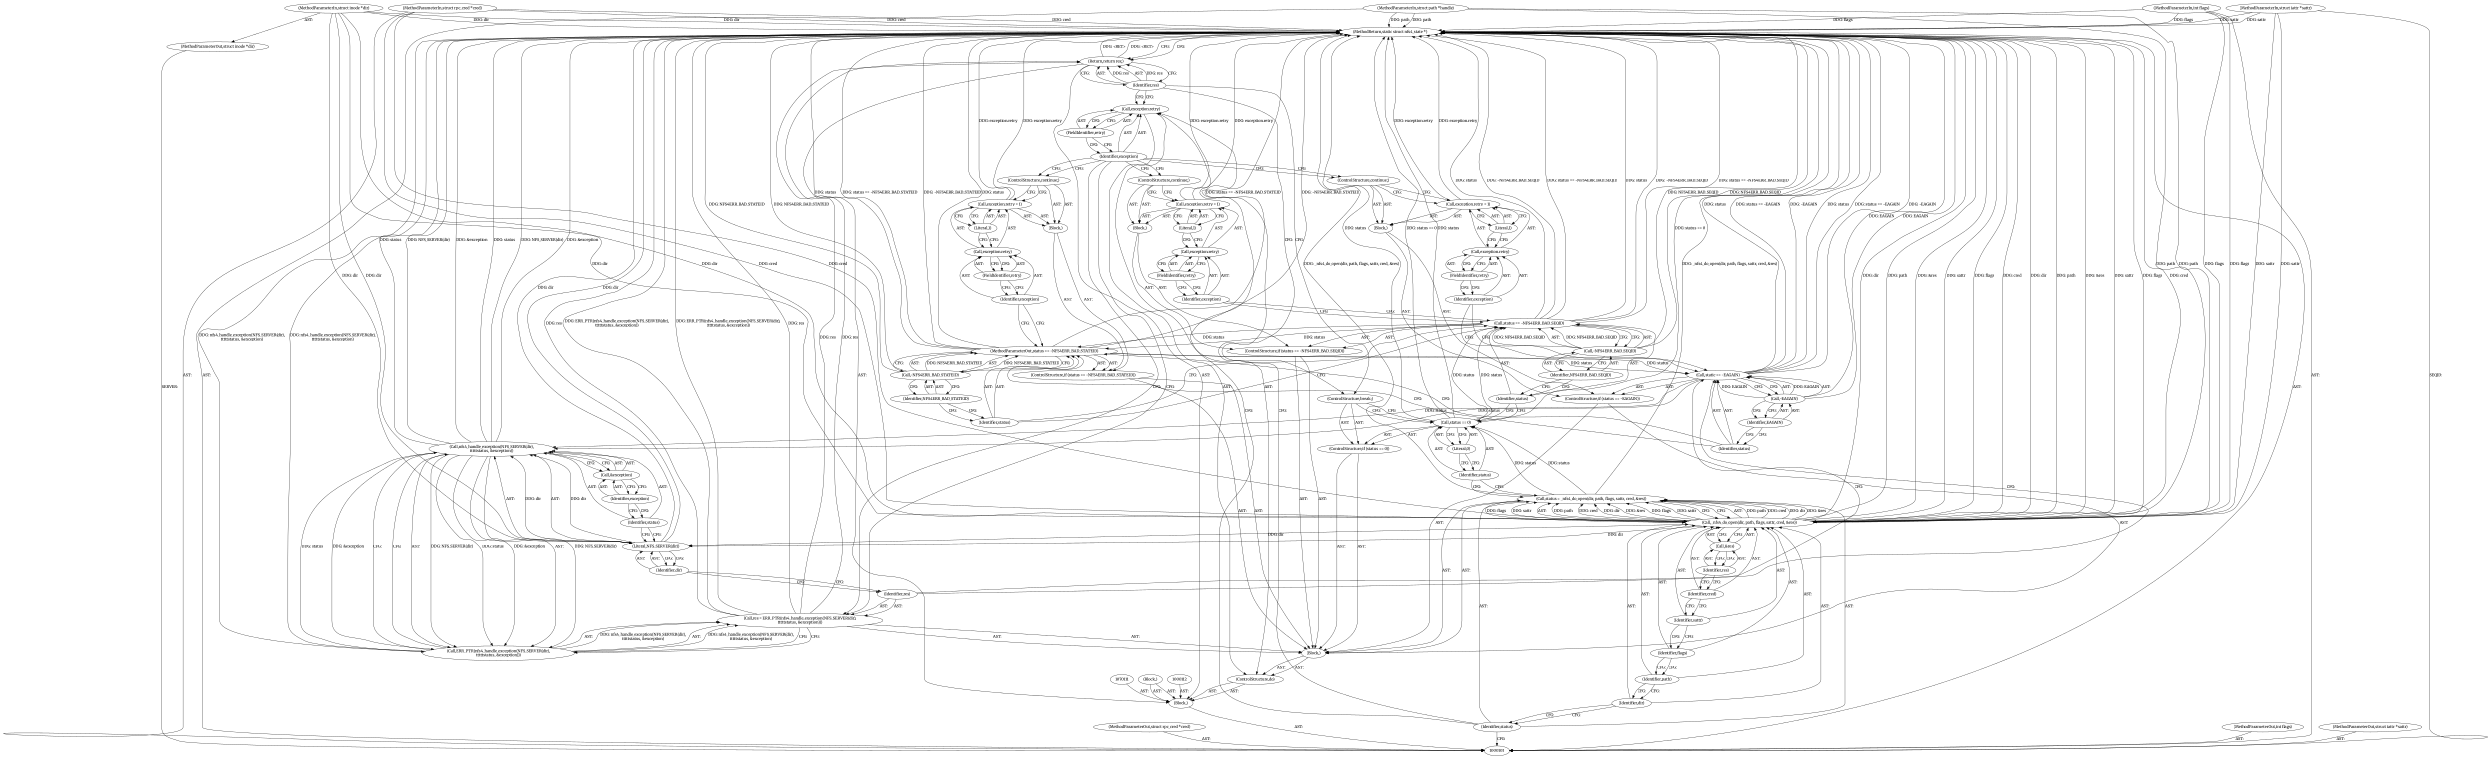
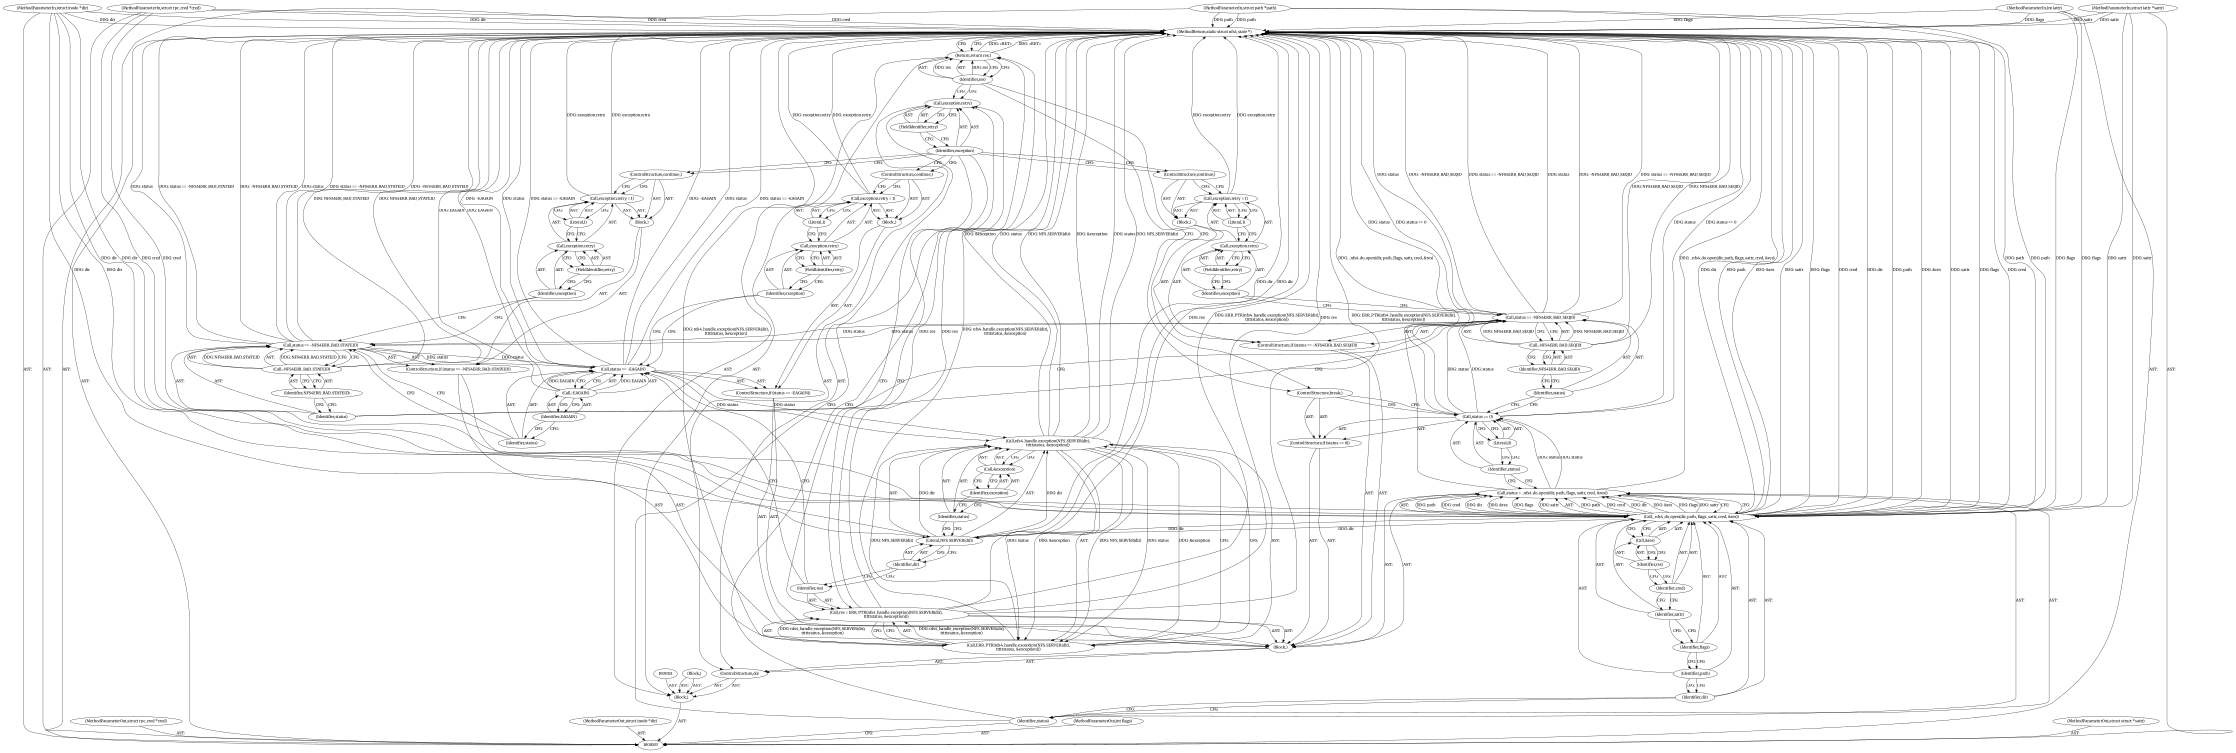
(1416, 8) -> (1240, 8)
(2182, 8) -> (2035, 8)
(277, 27) -> (24, 673)
(1044, 351) -> (321, 346)
(1718, 375) -> (623, 369)
(2436, 375) -> (2172, 369)
(170, 387) -> (642, 733)
(1122, 679) -> (665, 674)
(1180, 679) -> none
(2370, 727) -> (2106, 721)
